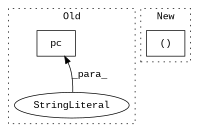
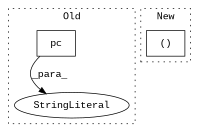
(72, 77) -> (30, 73)
